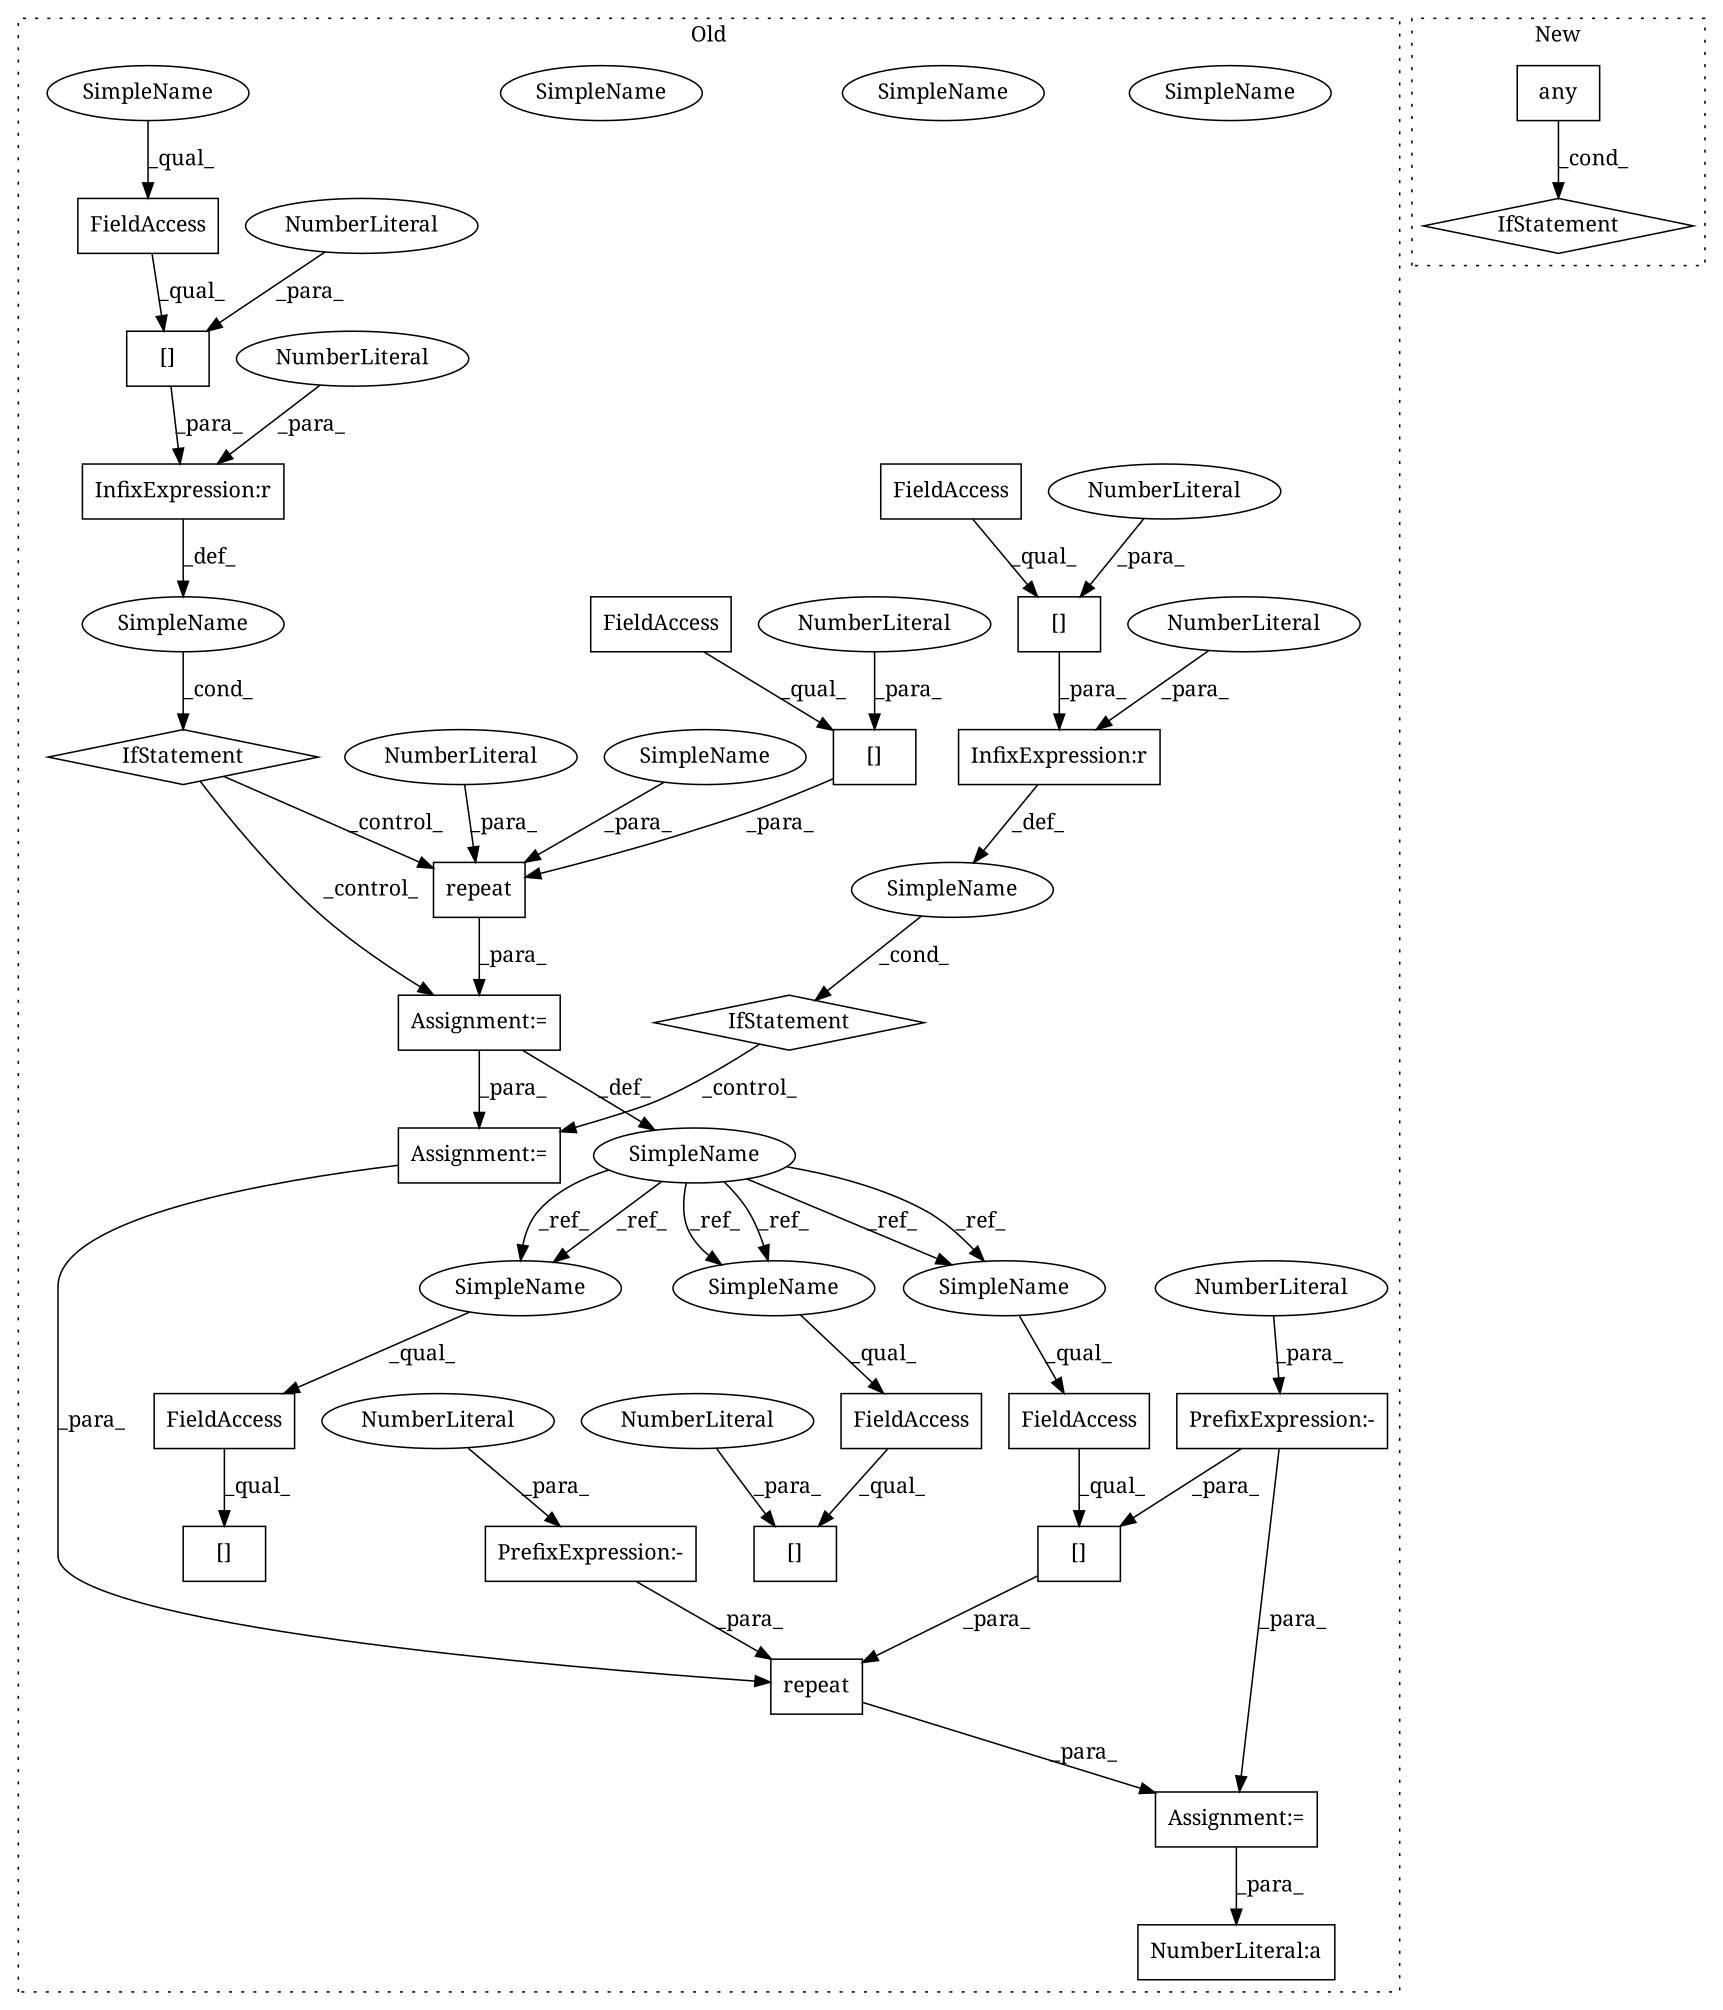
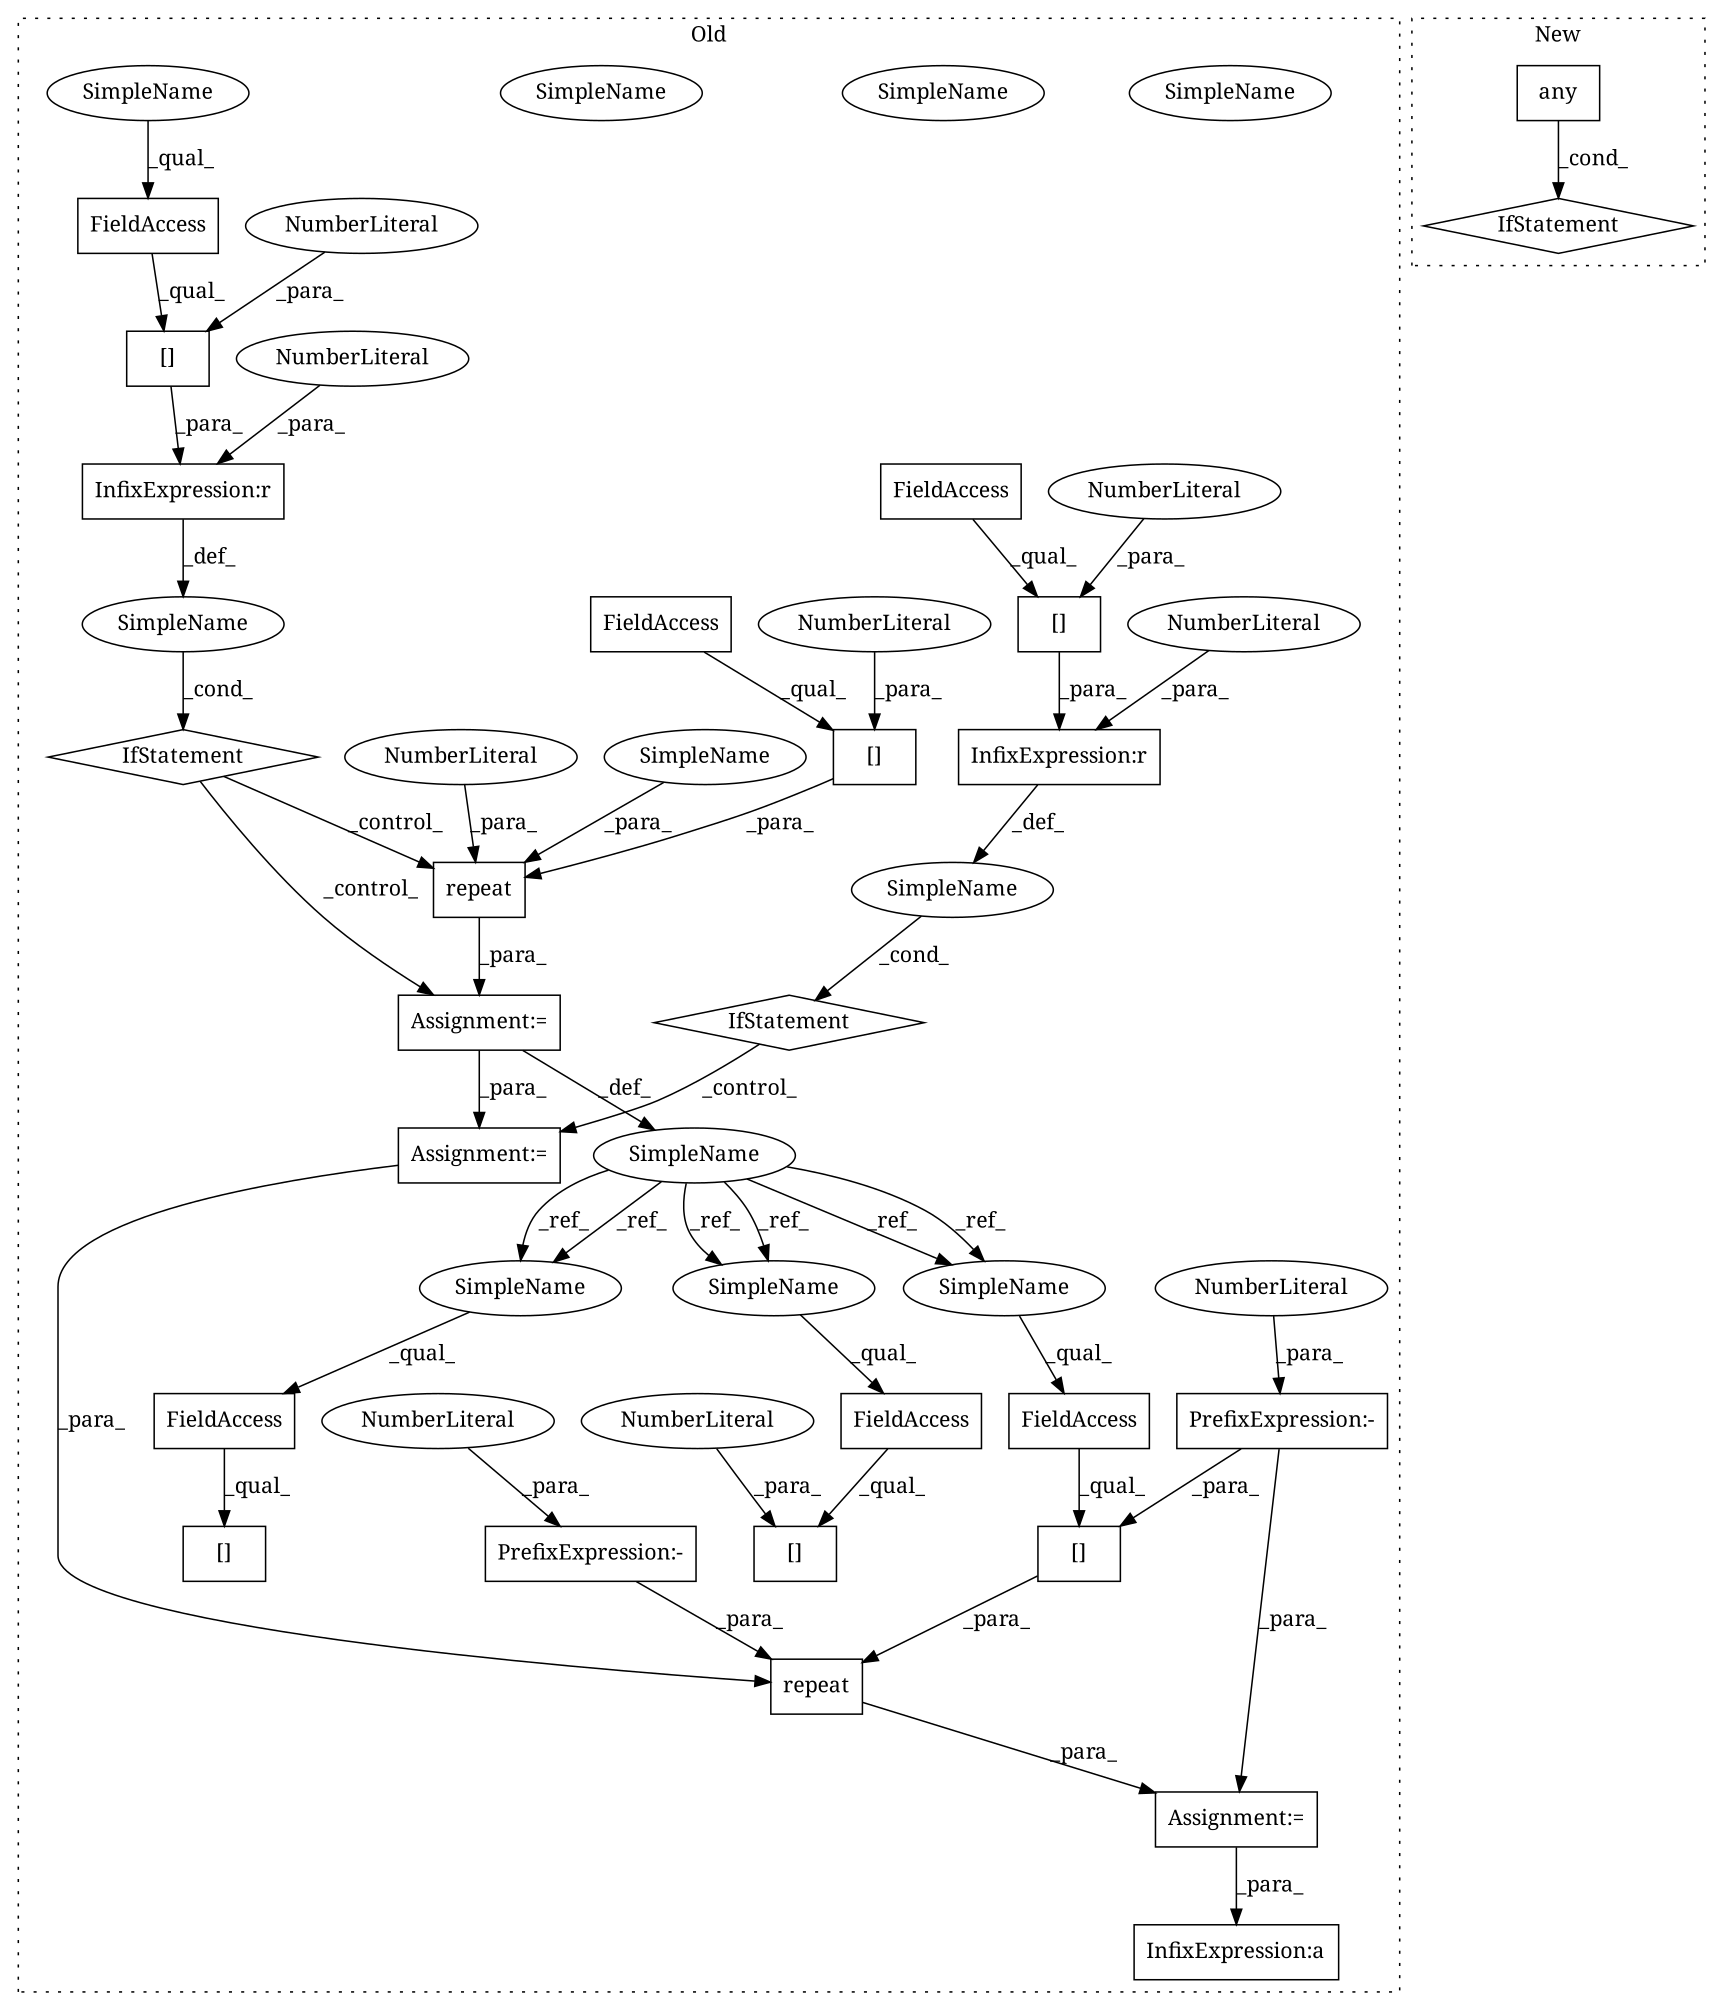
(1236, 1952) -> (1236, 1952)
